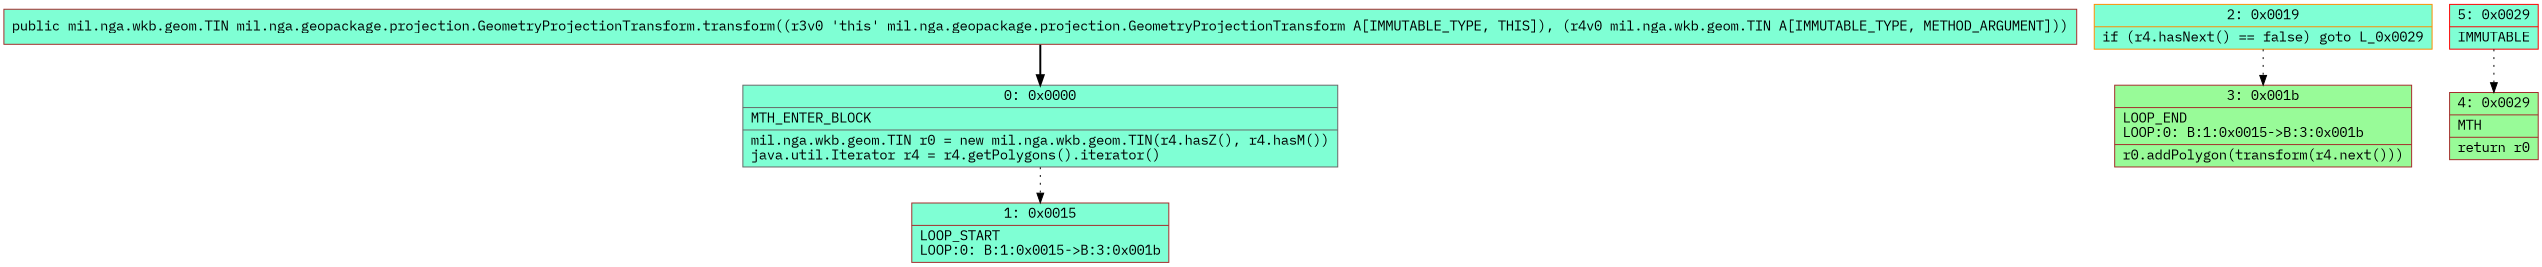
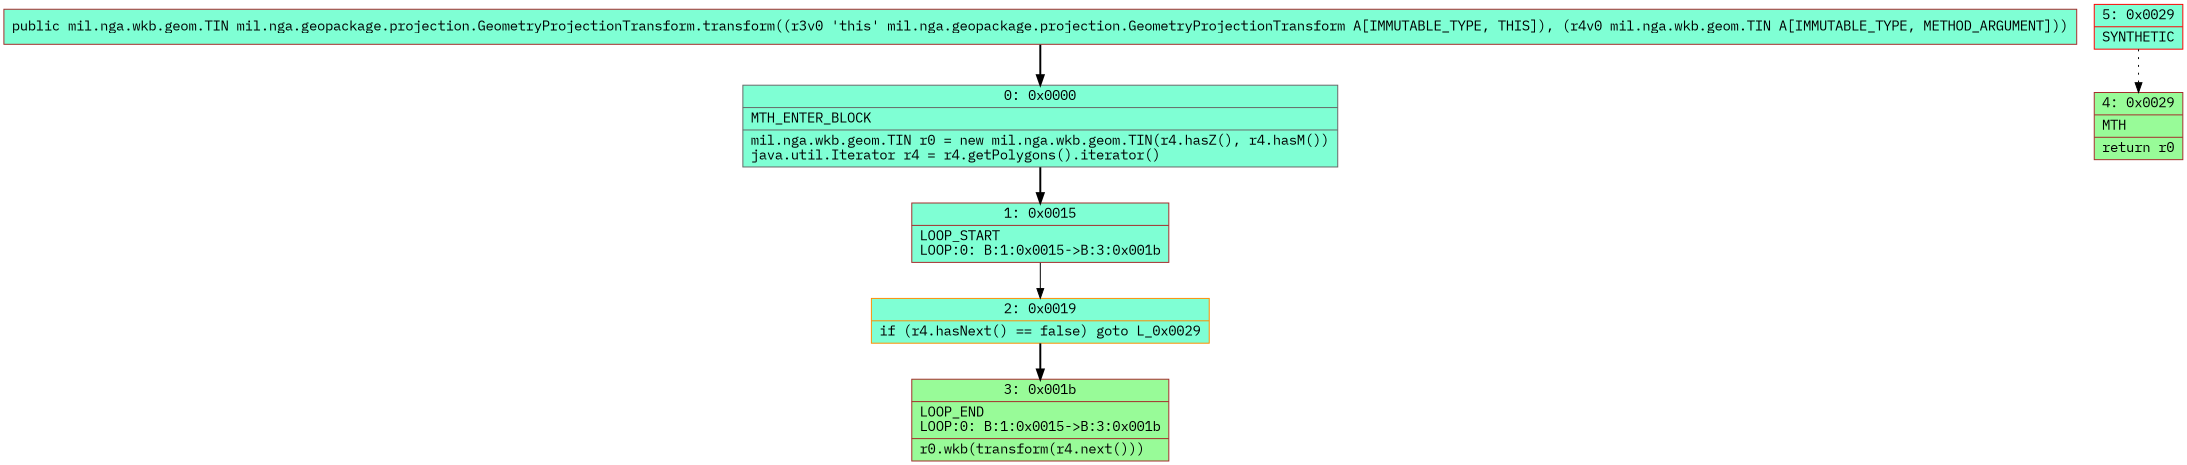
(2494, 37) -> (2139, 37)
(2263, 62) -> (1040, 356)
(2263, 155) -> (1033, 449)
(1040, 180) -> (1040, 180)
none -> (1040, 276)
